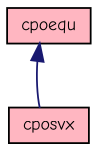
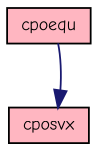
(37, 85) -> (61, 67)
